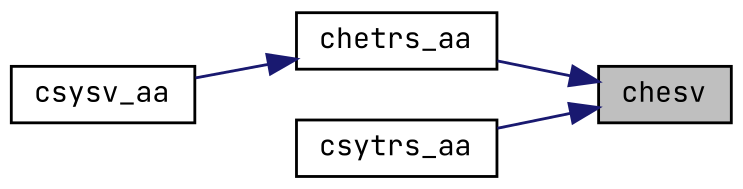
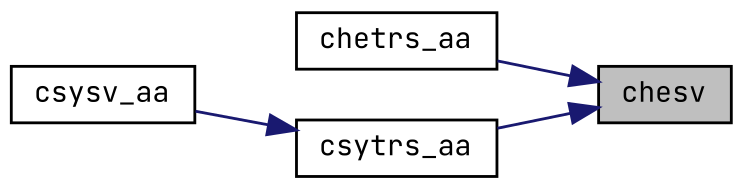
(232, 71) -> (232, 118)
